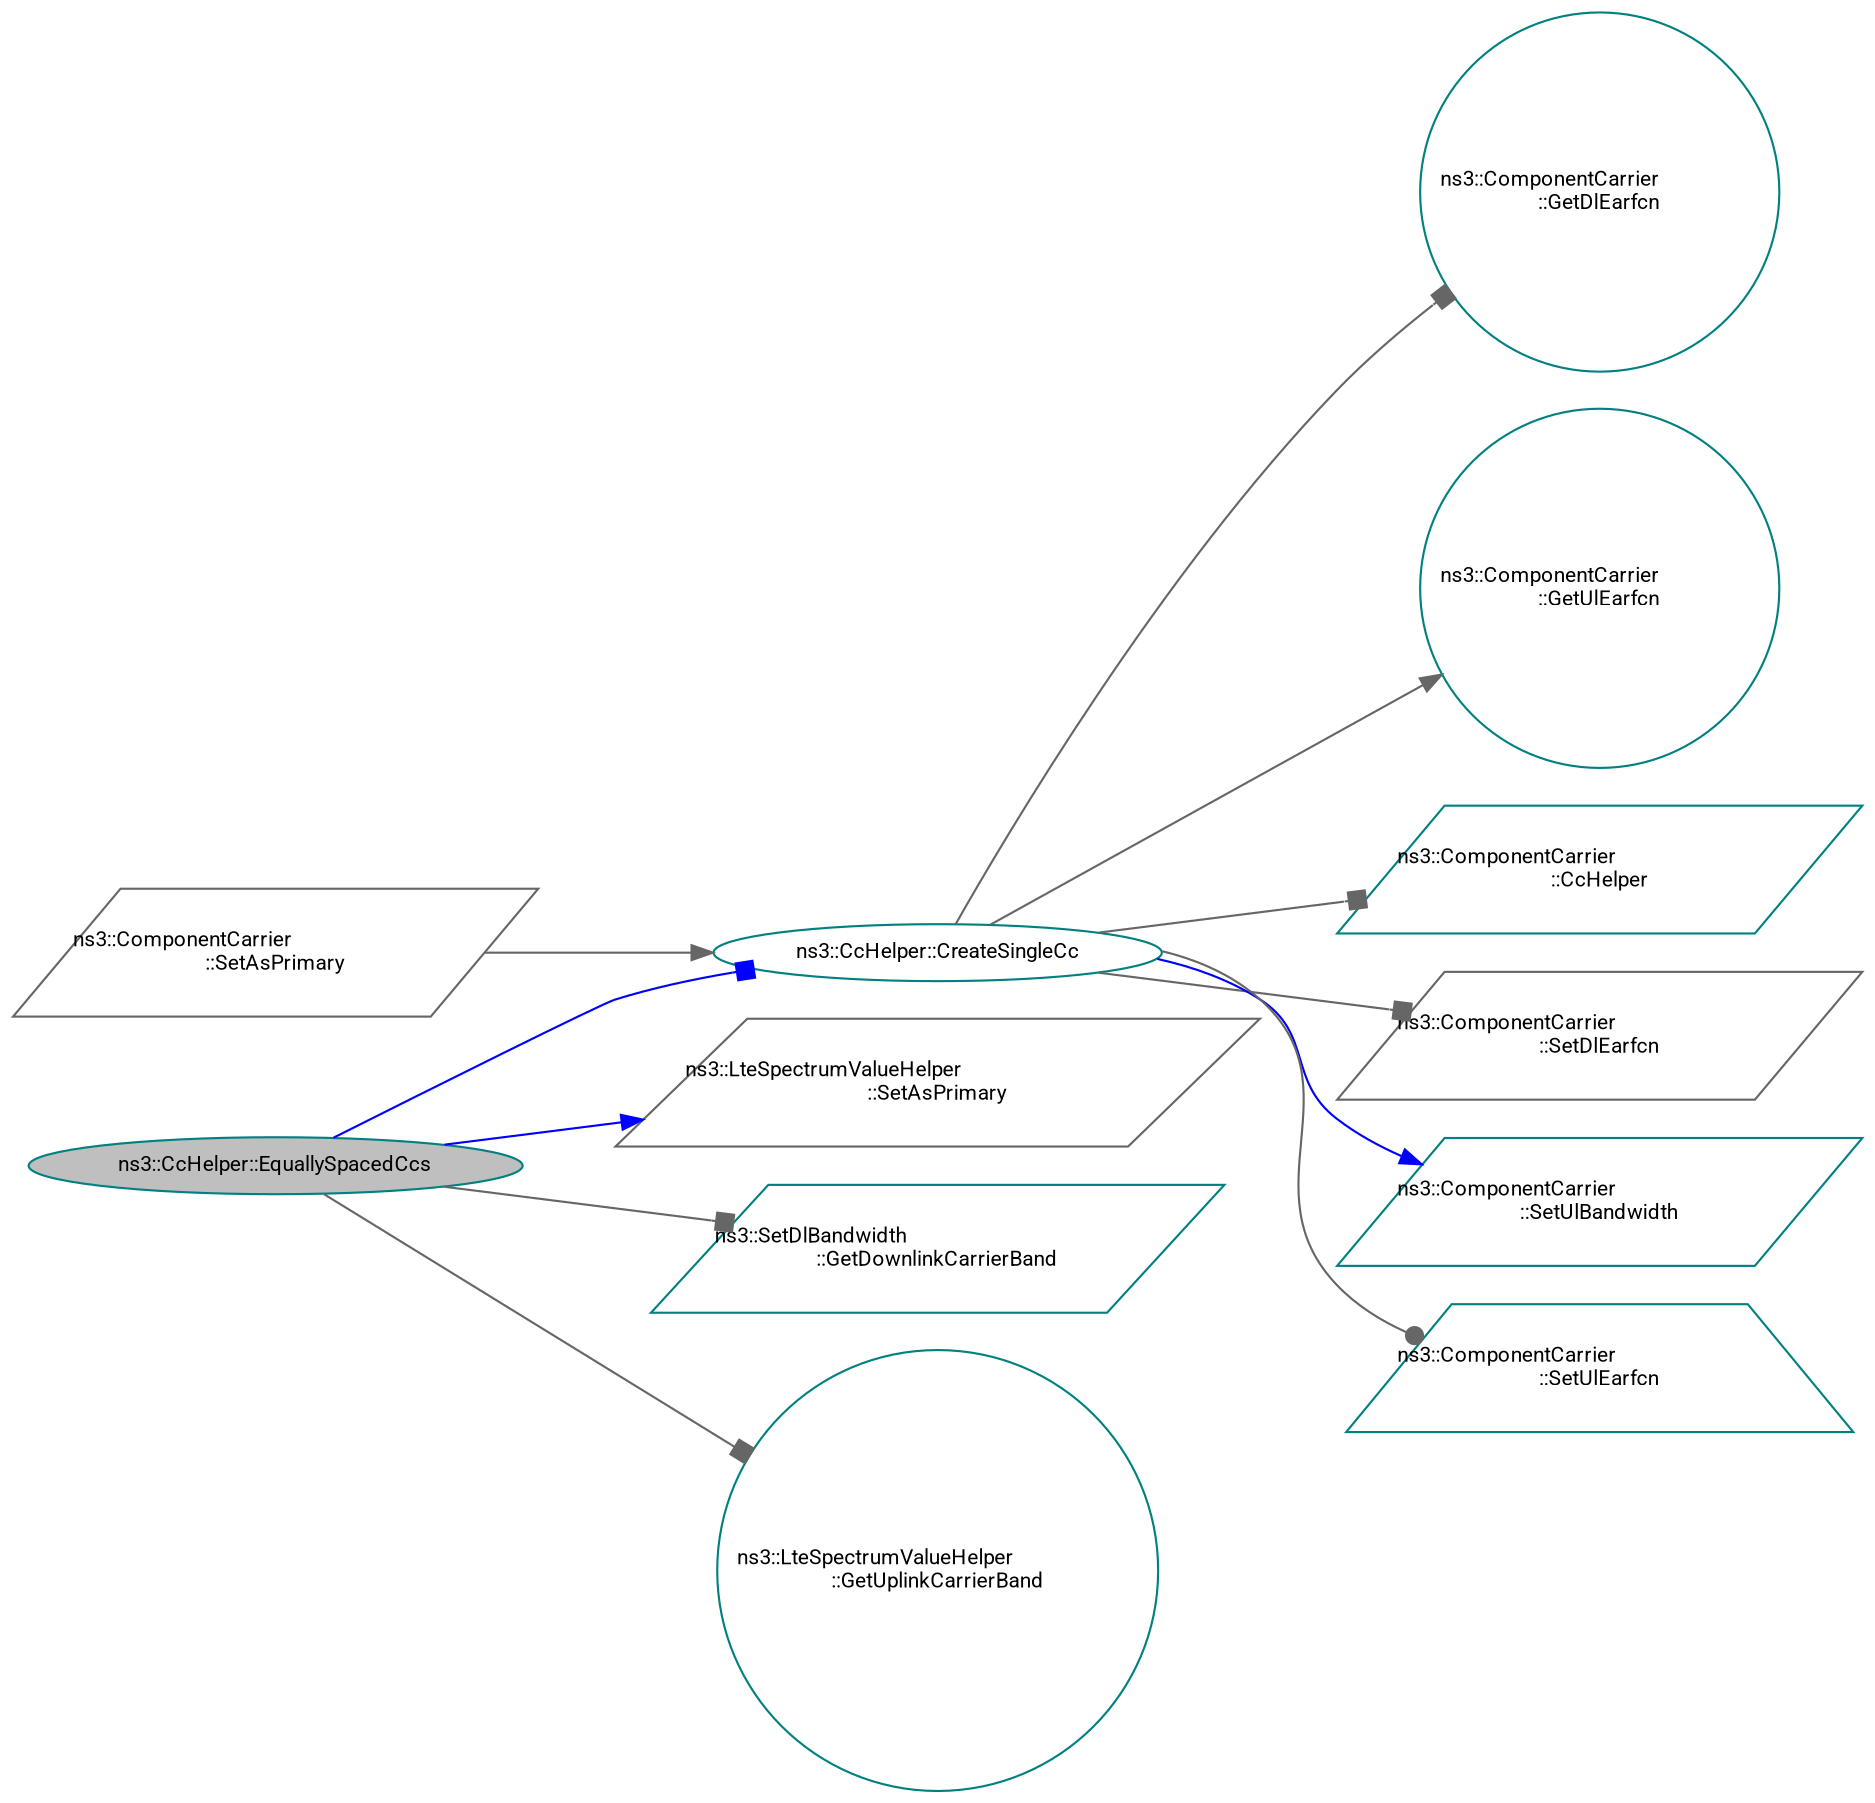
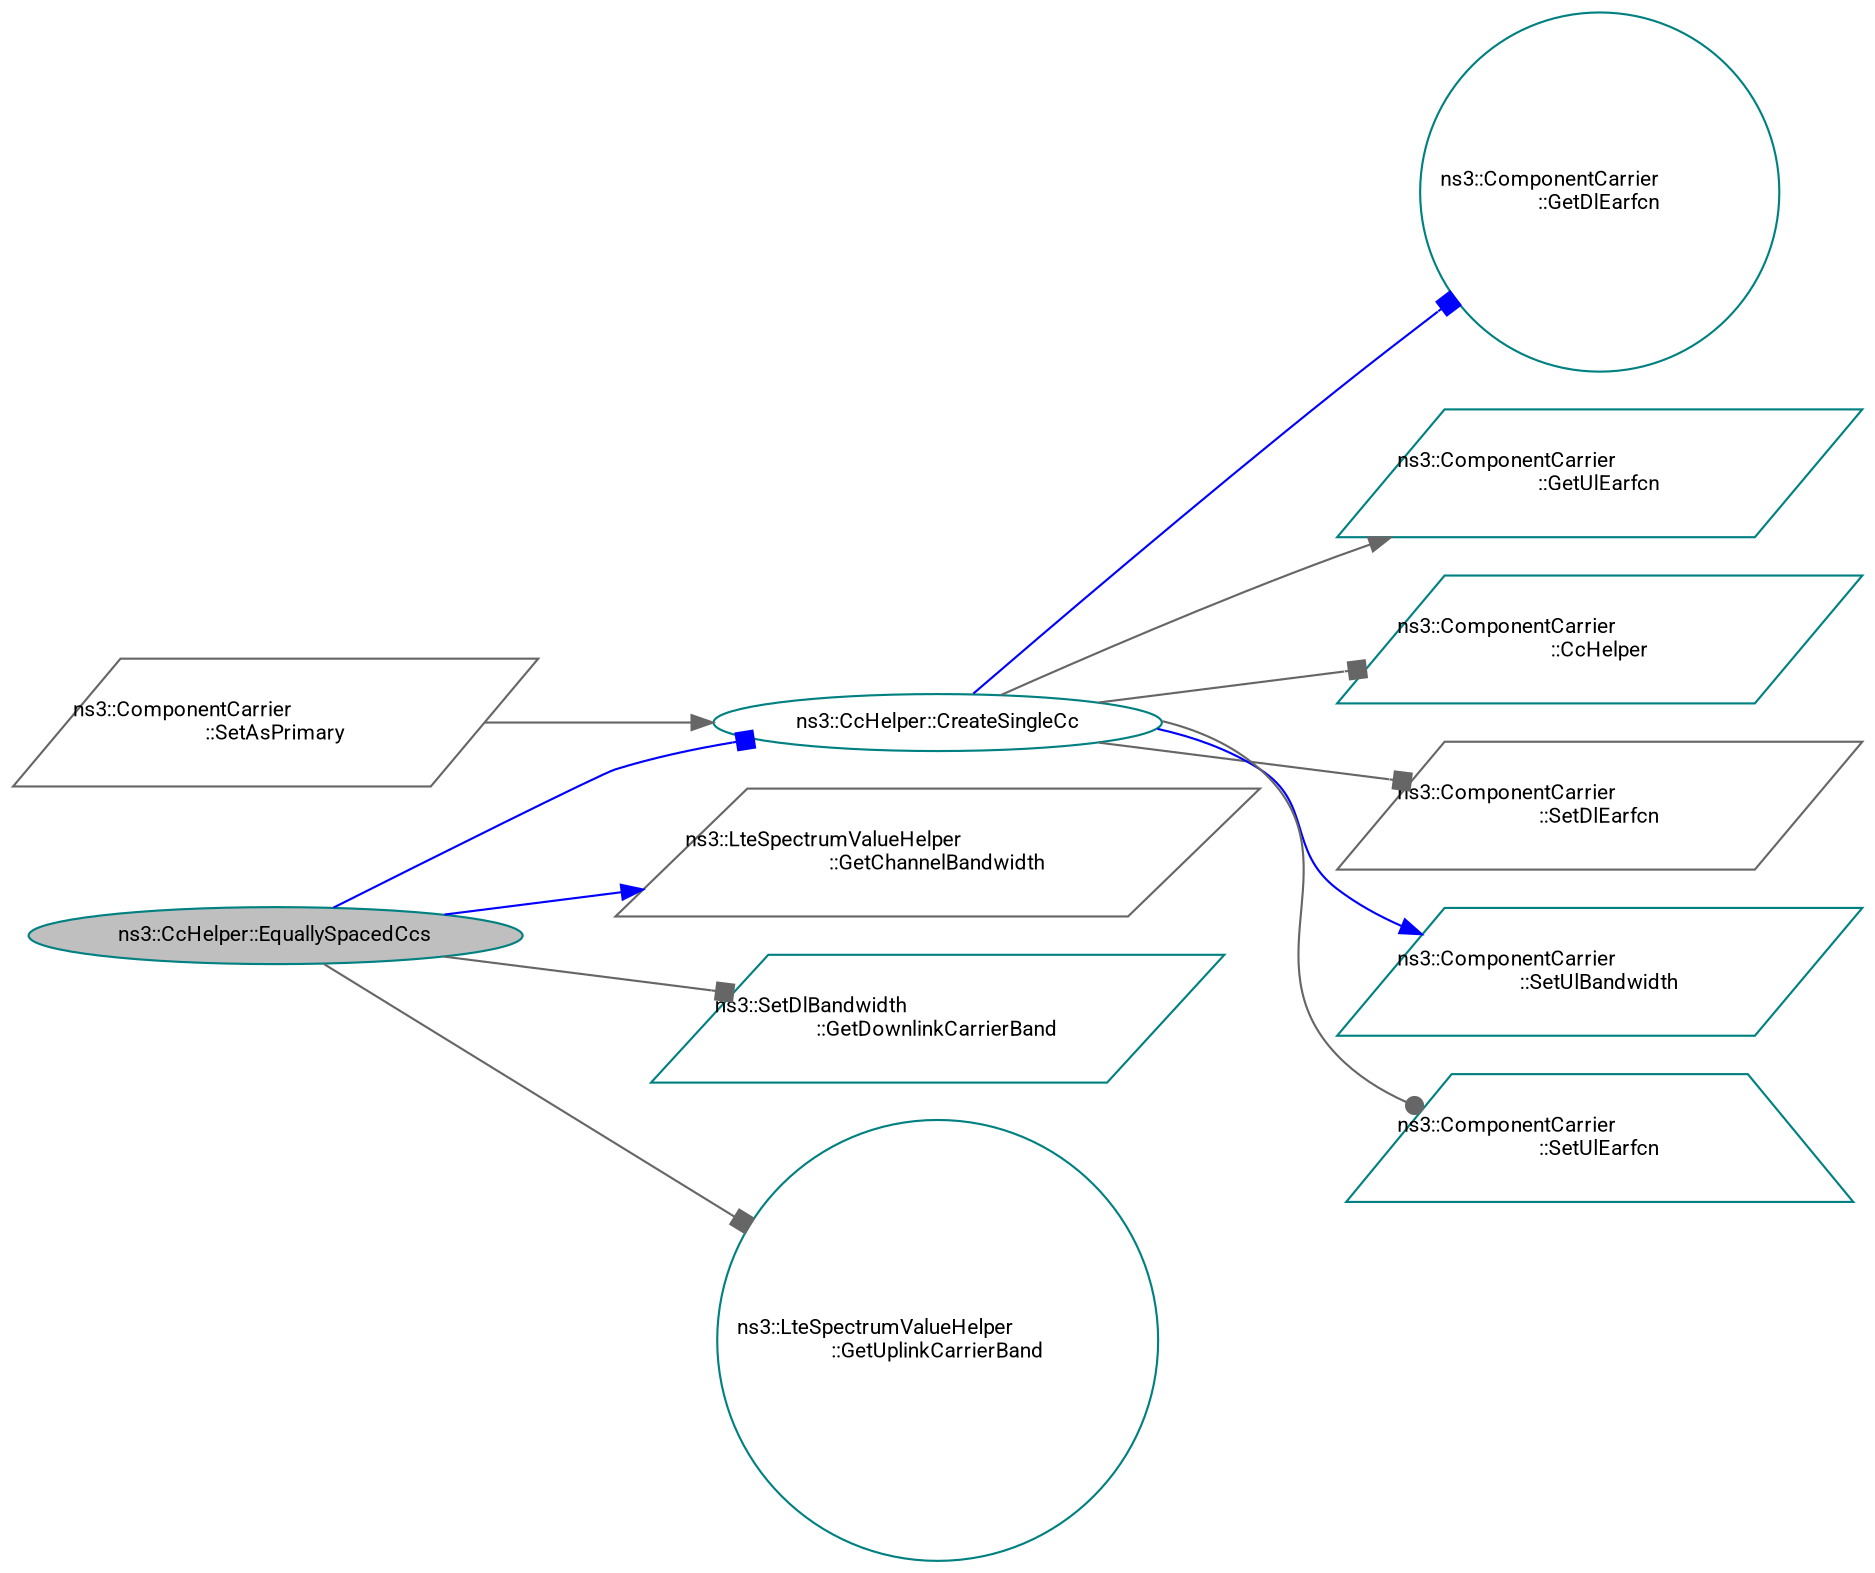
(1600, 588) -> (1600, 473)
(1169, 594) -> (1203, 499)
(938, 1083) -> (938, 853)
